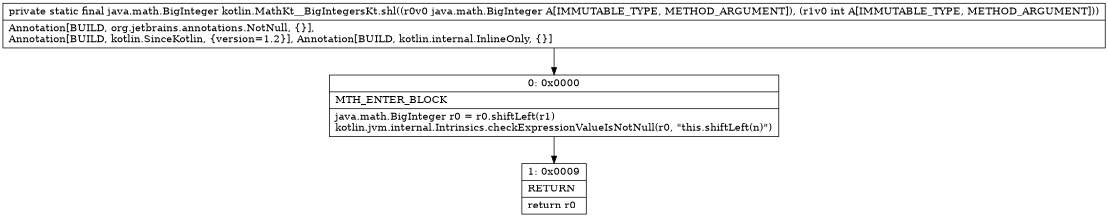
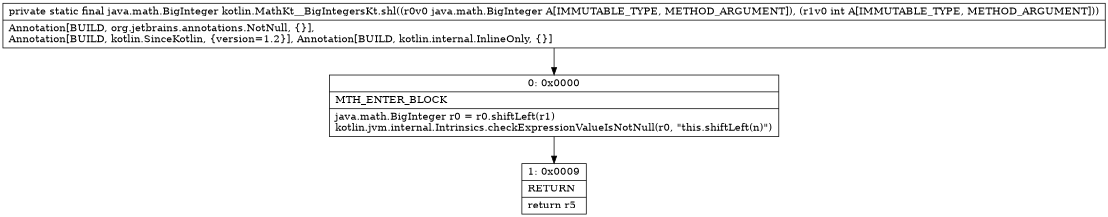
(552, 205) -> (552, 205)
